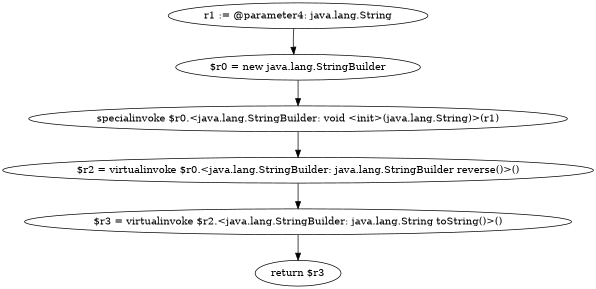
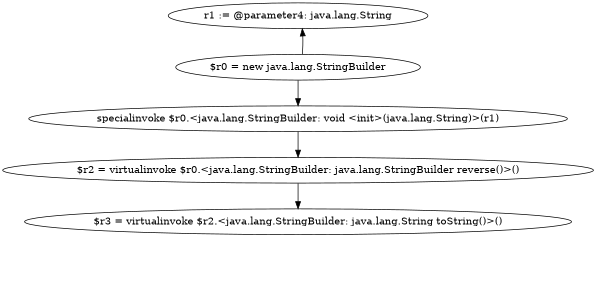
(293, 38) -> (303, 45)
(298, 273) -> none
